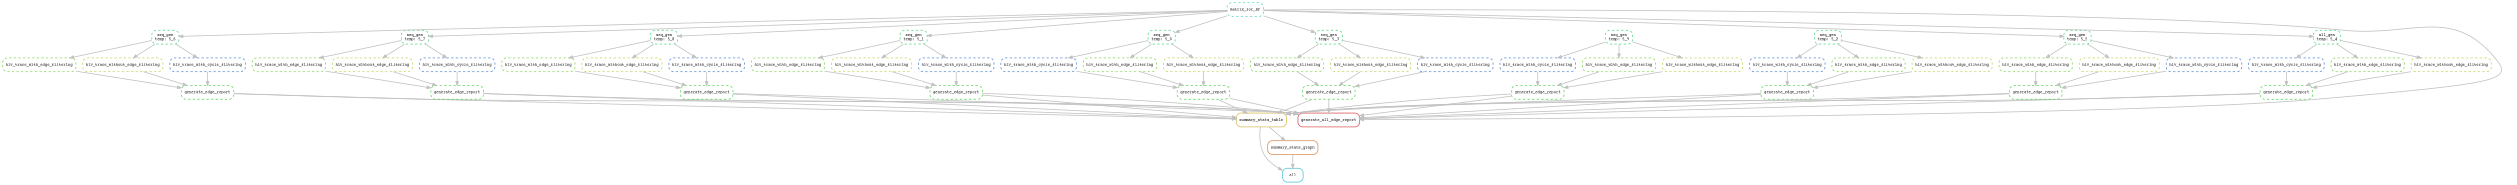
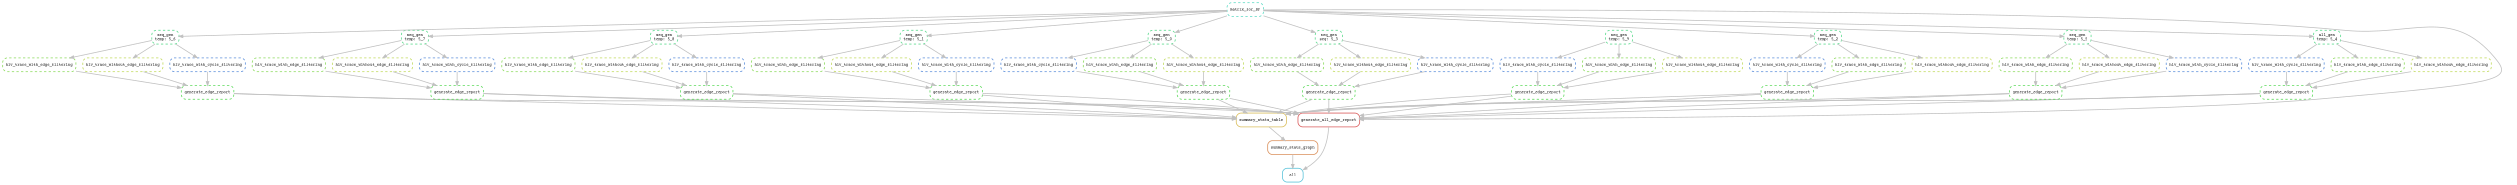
none -> (1537, 23)
(1329, 37) -> (1329, 37)
(1262, 151) -> (1323, 151)
